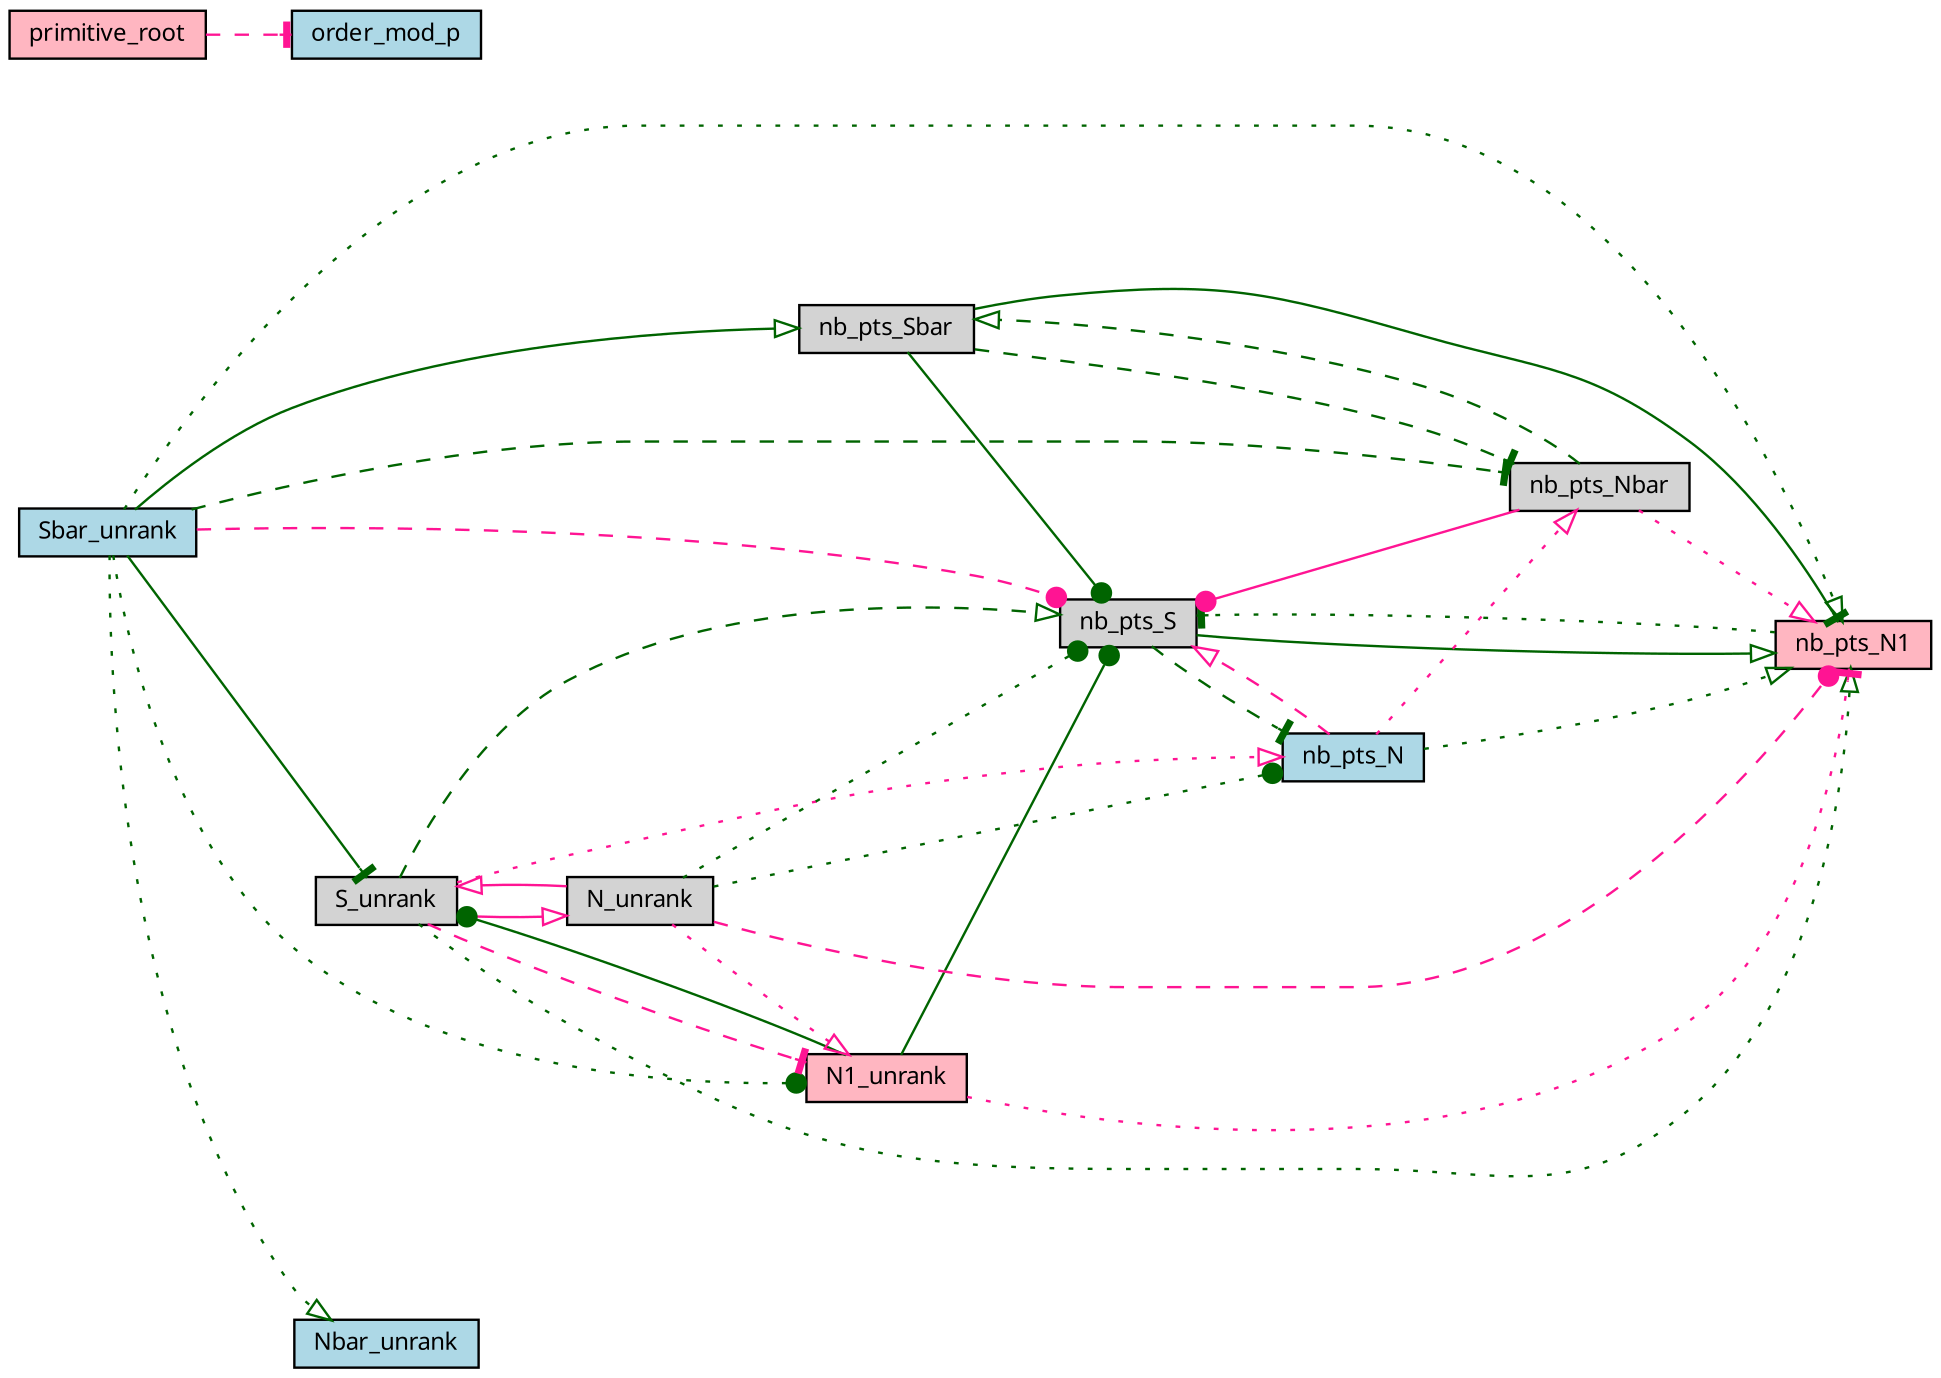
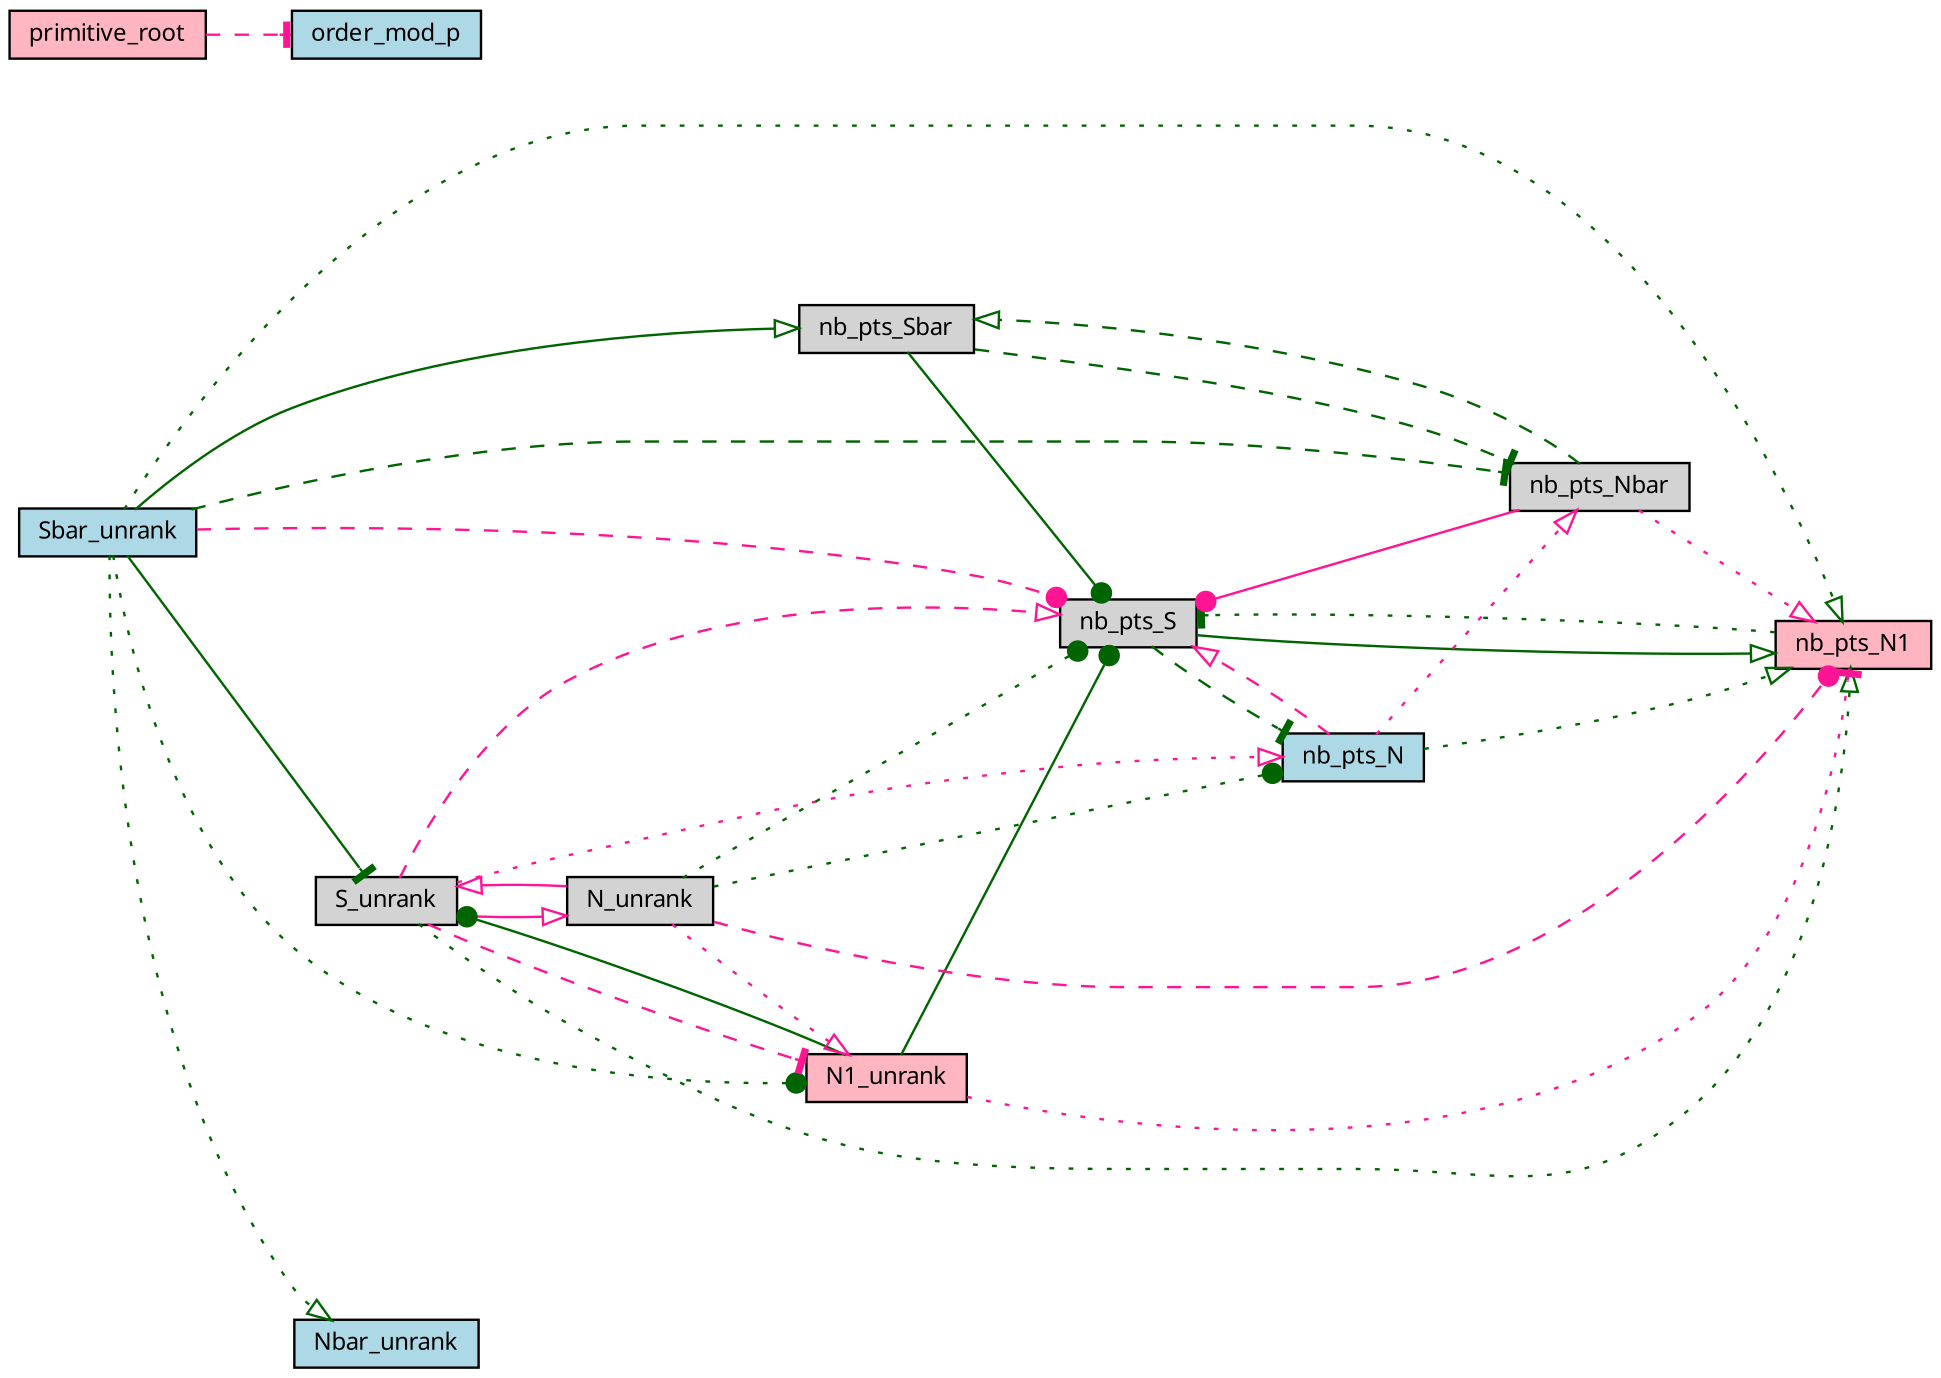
(1451, 344) -> none
(668, 641) -> (668, 641)
